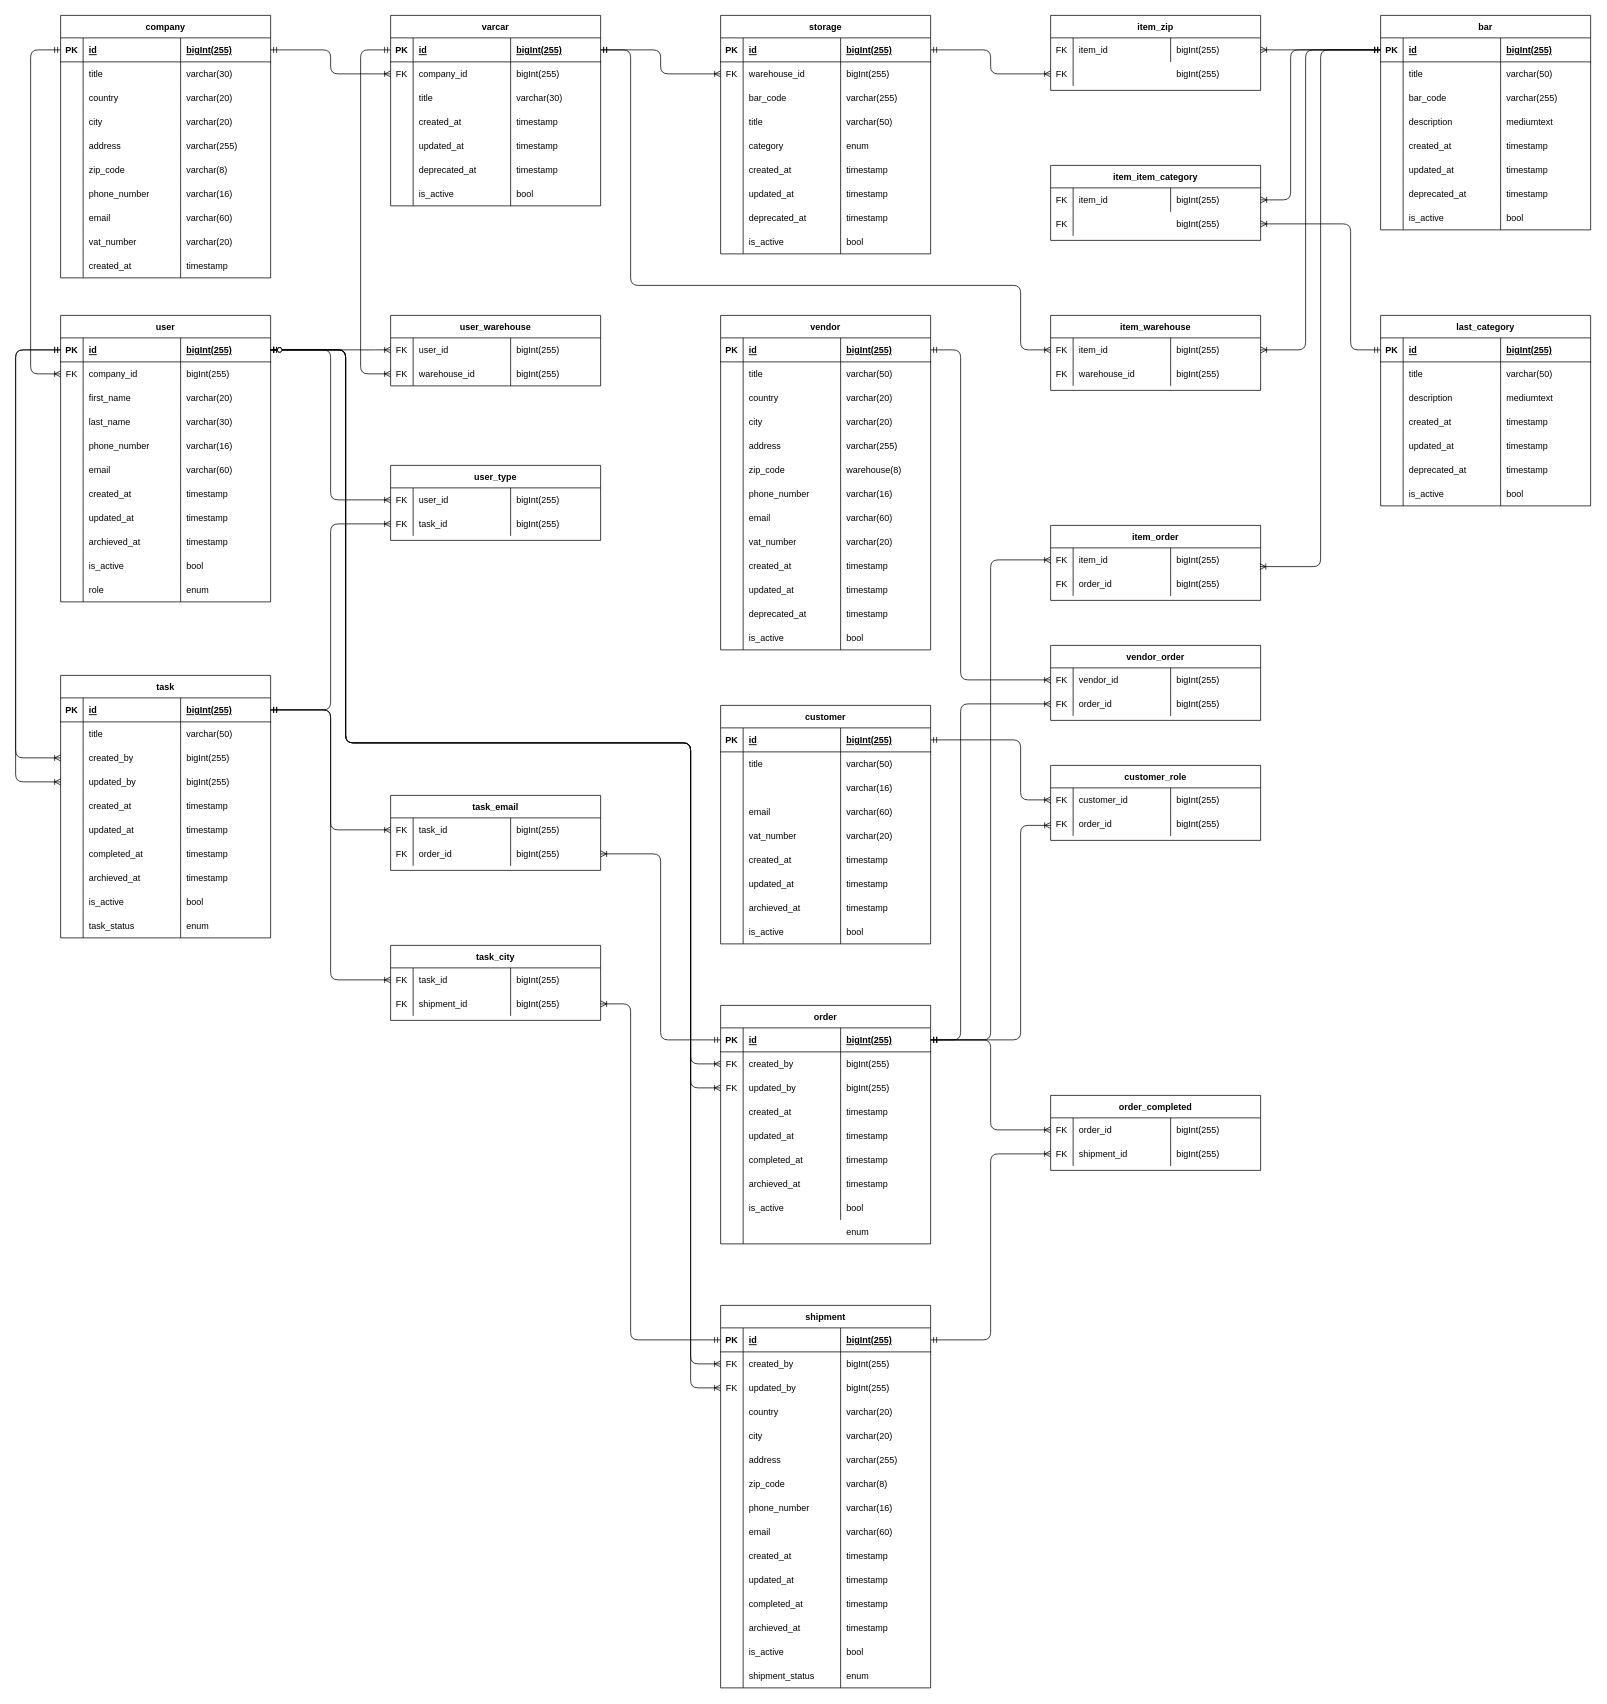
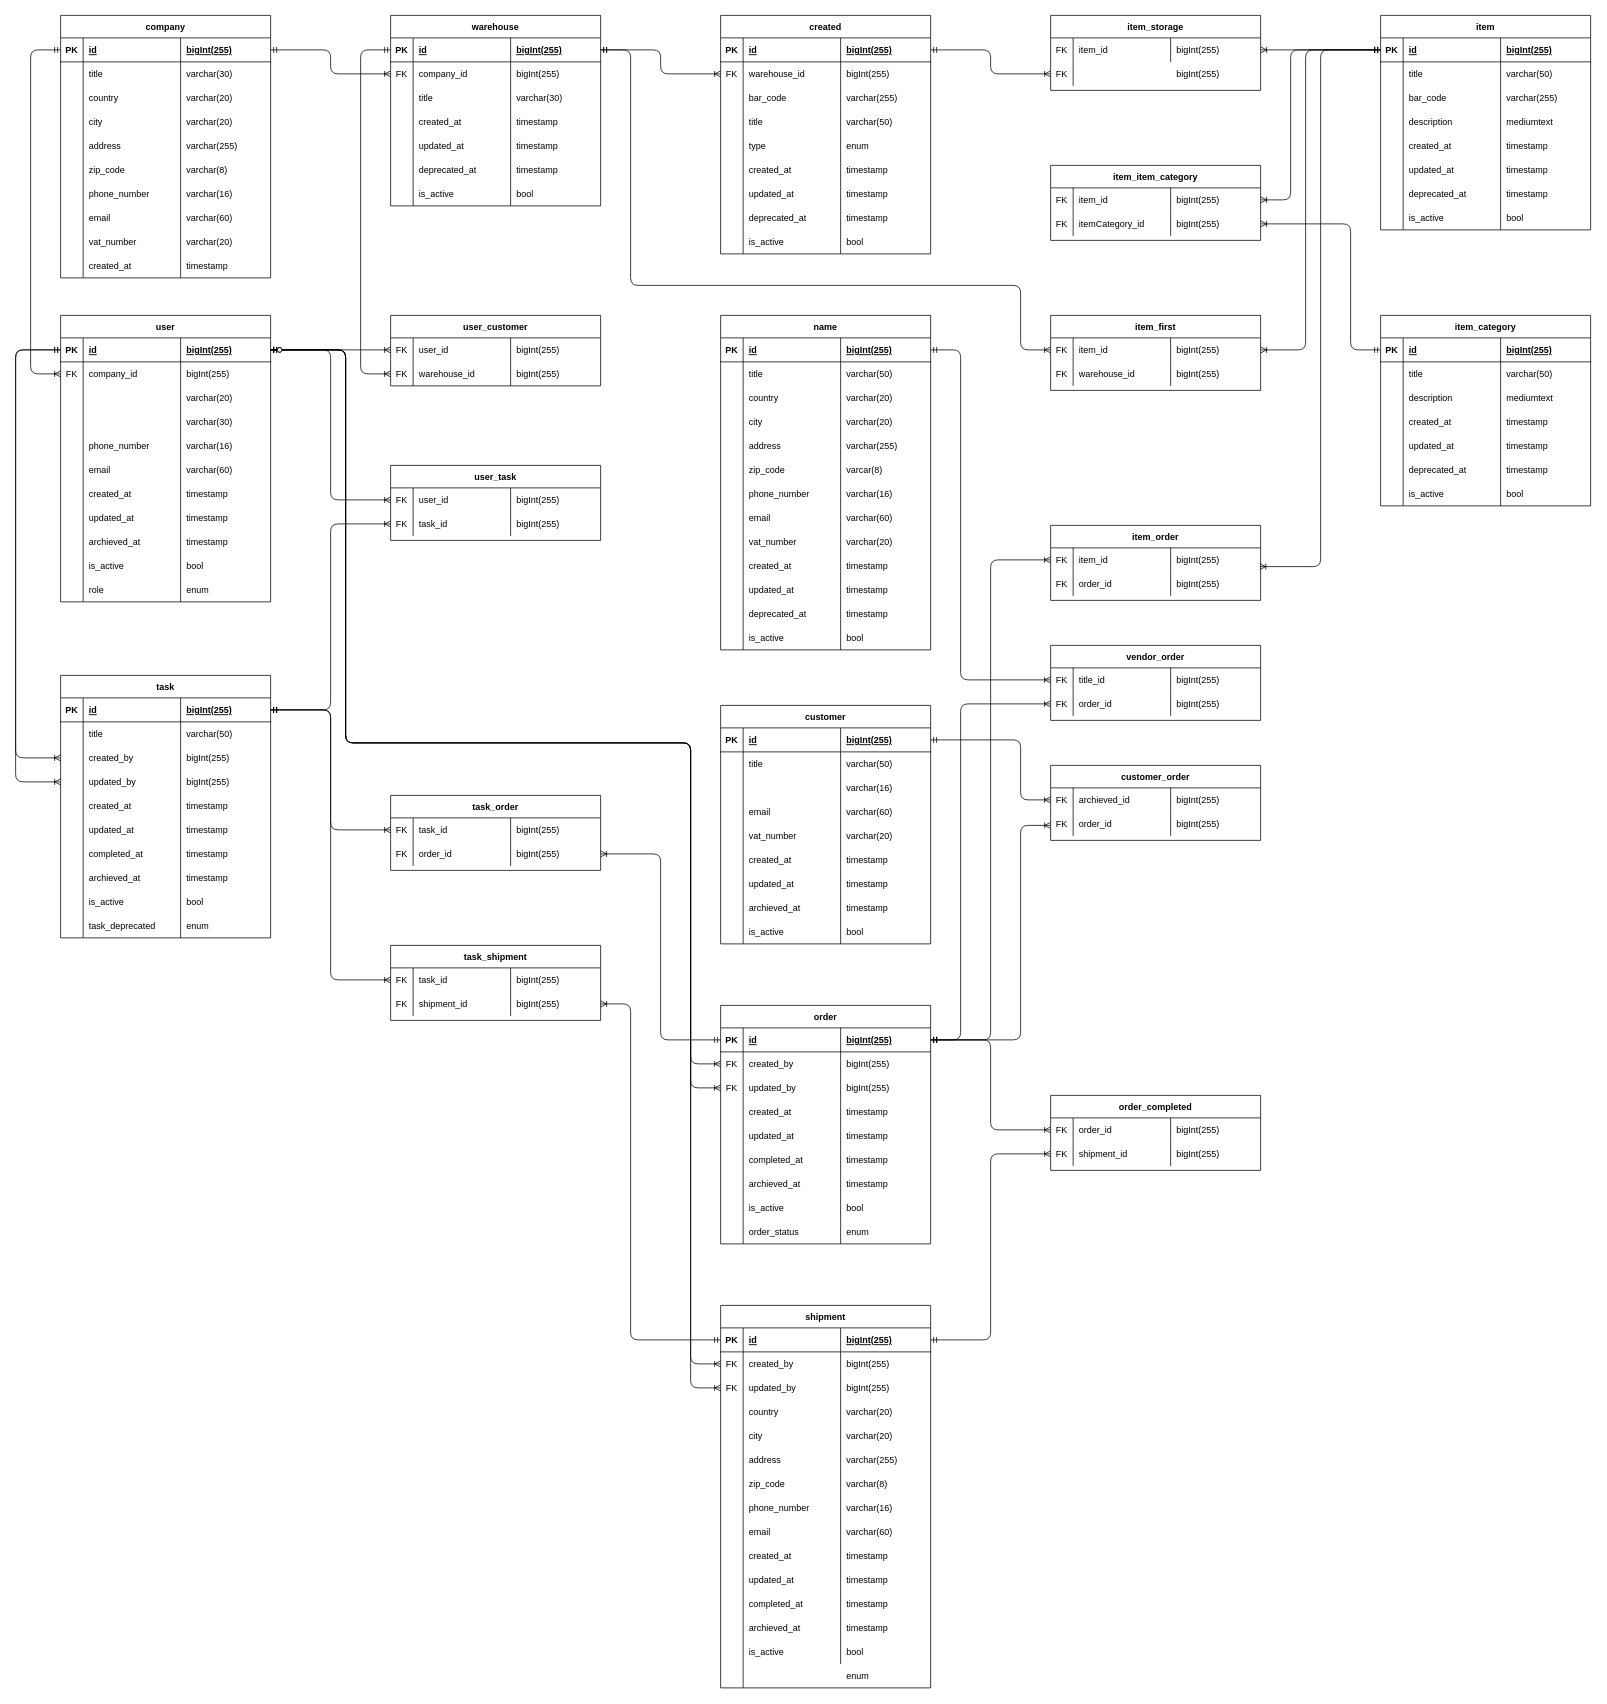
(495, 27) -> (495, 27)
(825, 27) -> (825, 27)
(1155, 27) -> (1155, 27)
(1485, 27) -> (1485, 27)
(769, 146) -> (759, 146)
none -> (1122, 224)
(495, 327) -> (495, 327)
(825, 327) -> (825, 327)
(1155, 327) -> (1155, 327)
(1485, 327) -> (1485, 327)
(132, 398) -> none
(132, 422) -> none
(876, 470) -> (869, 470)
(495, 477) -> (495, 477)
(1100, 680) -> (1095, 680)
(1155, 777) -> (1155, 777)
(1105, 800) -> (1106, 800)
(495, 807) -> (495, 807)
(116, 926) -> (126, 926)
(495, 957) -> (495, 957)
none -> (792, 1232)
(792, 1676) -> none
